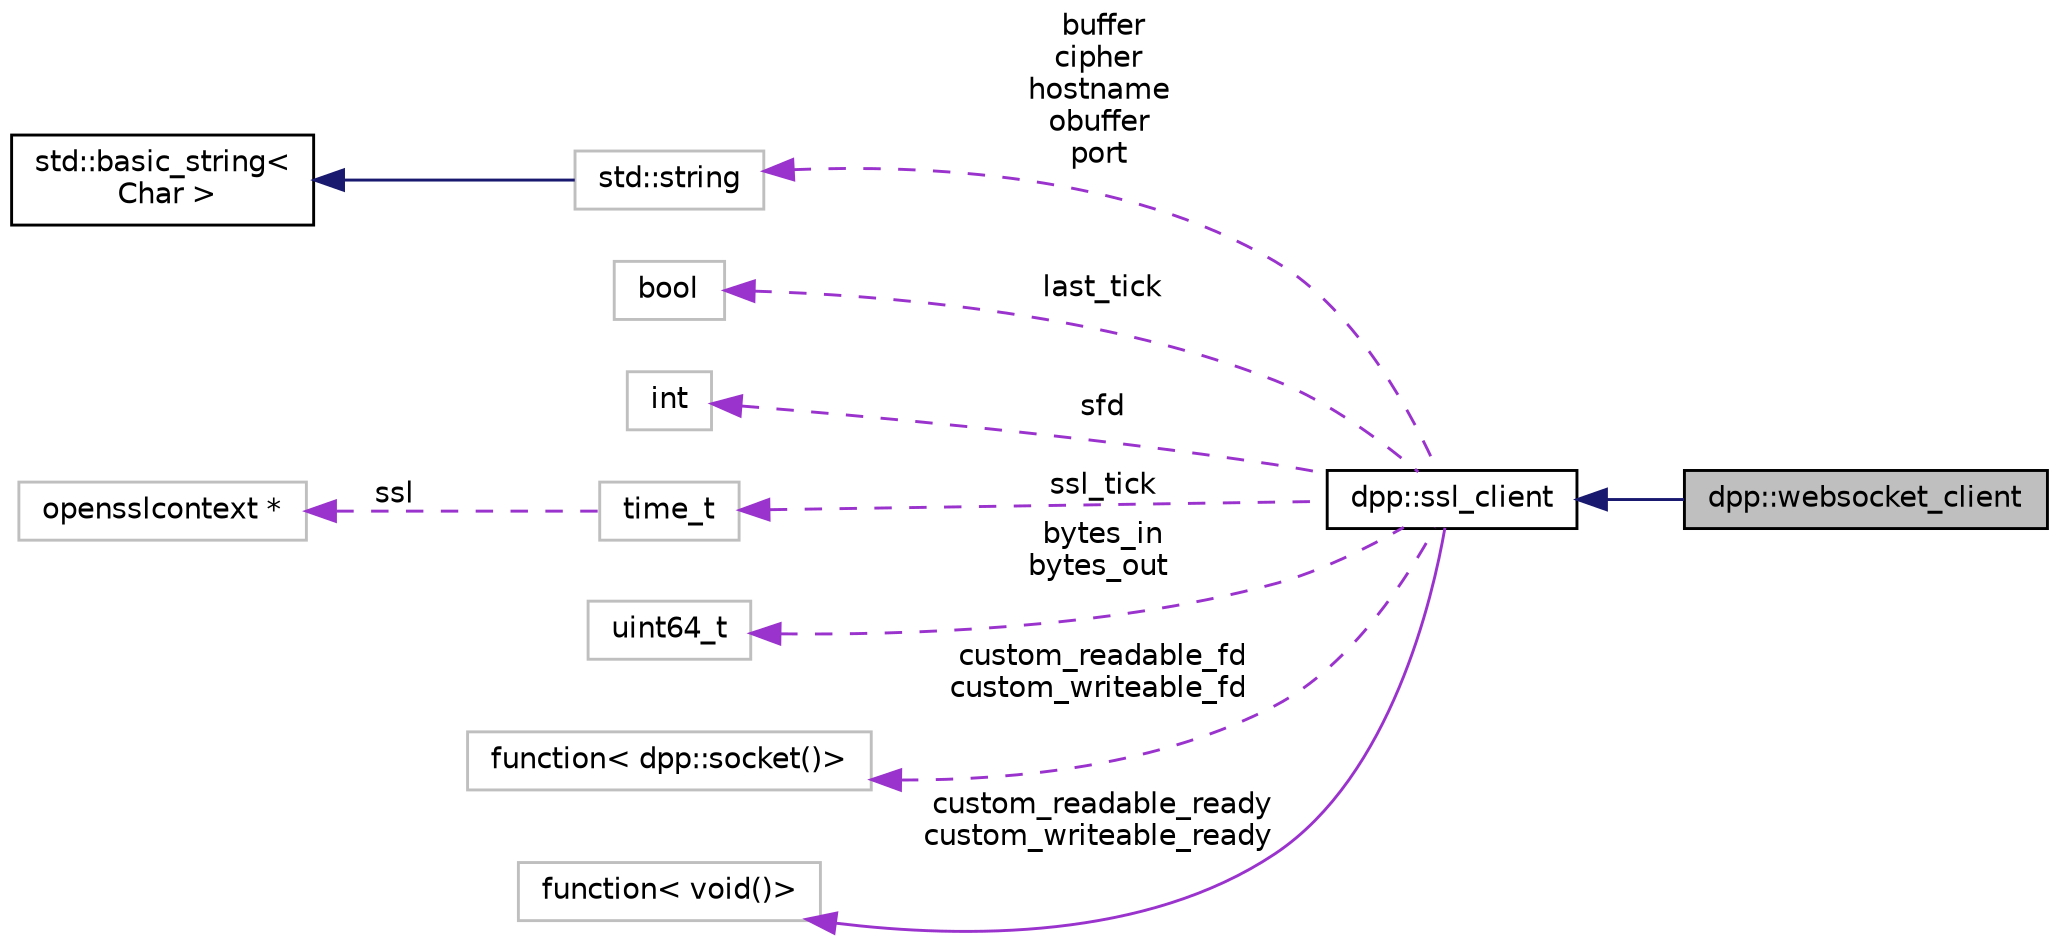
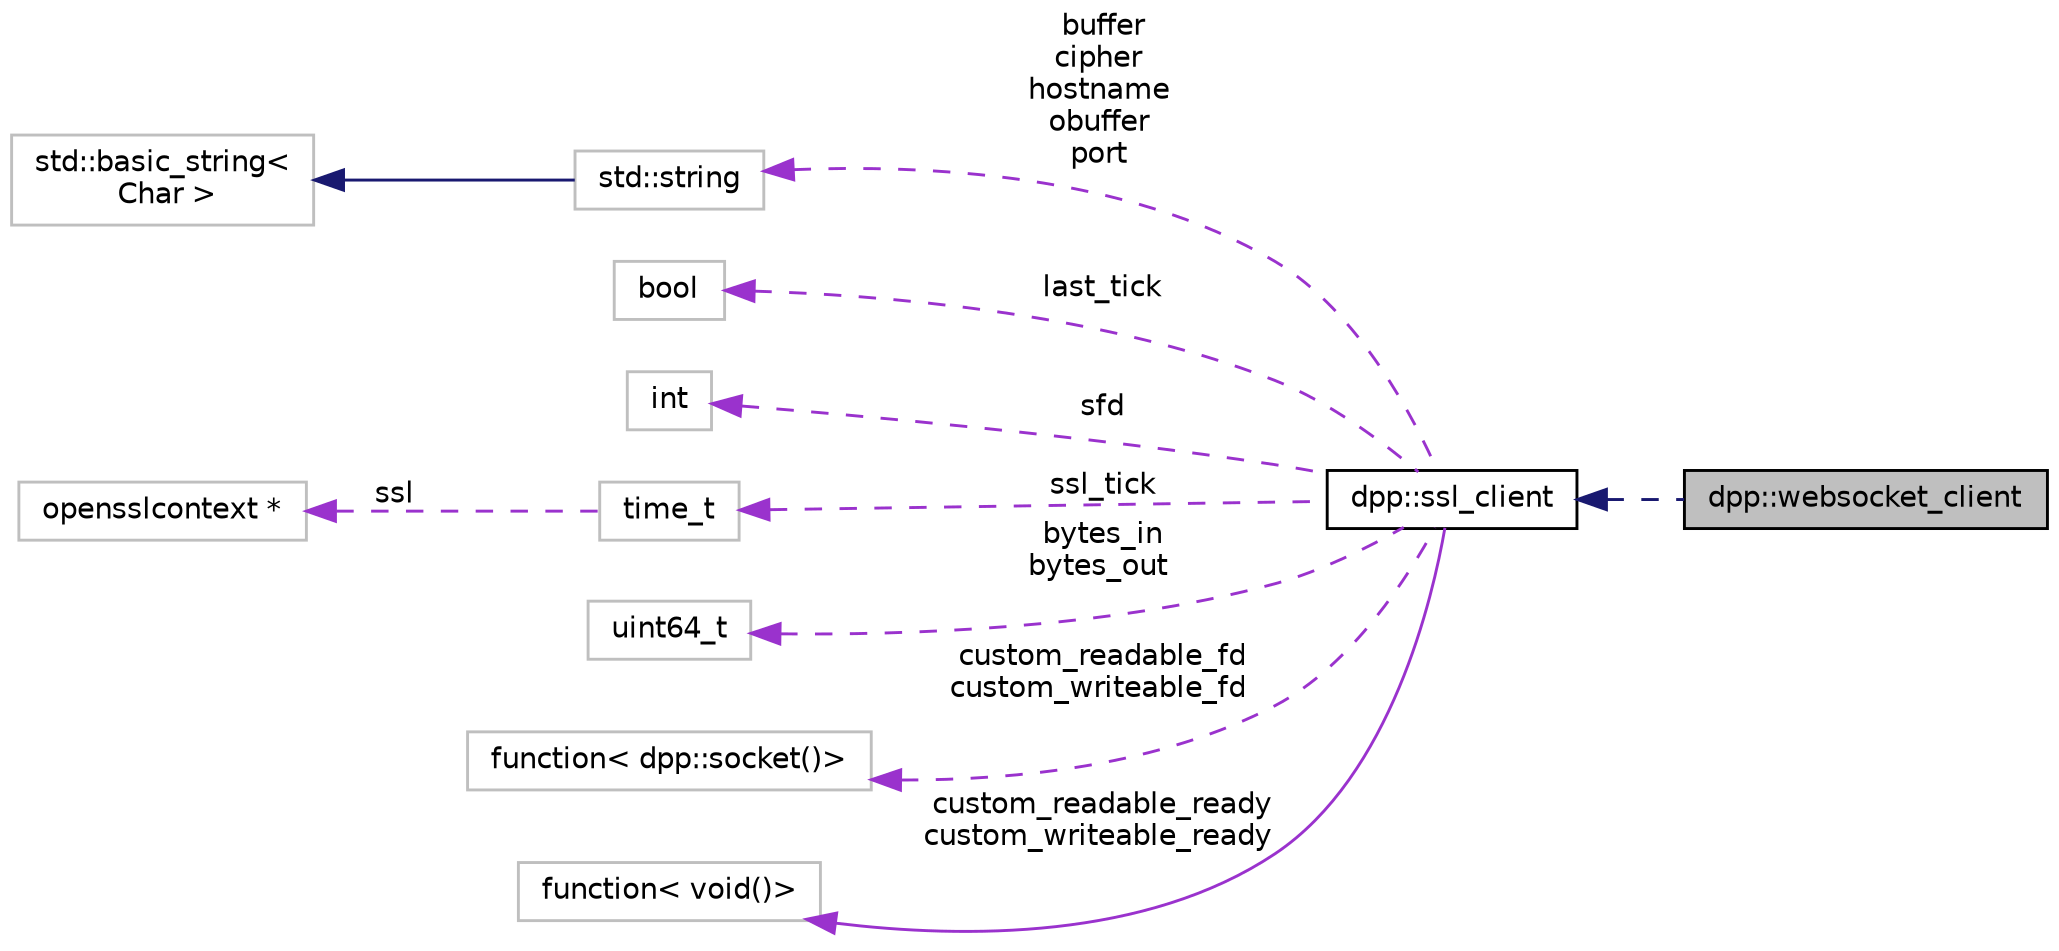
(163, 180) -> (163, 180)
(1645, 500) -> (1645, 500)
